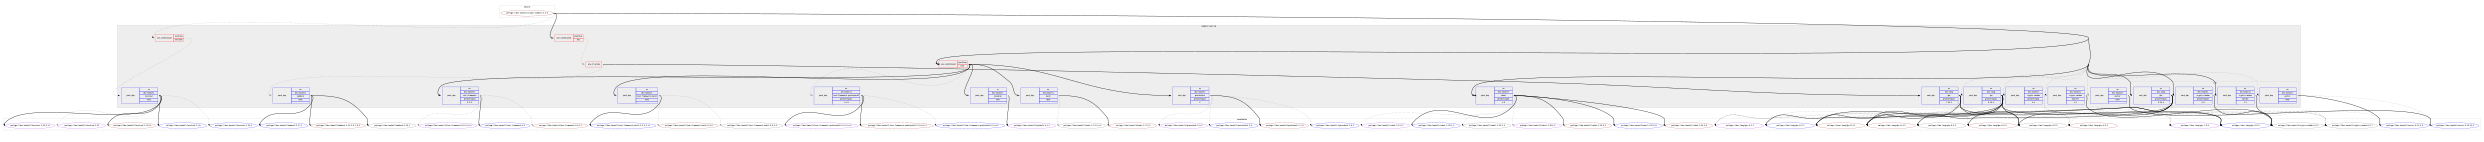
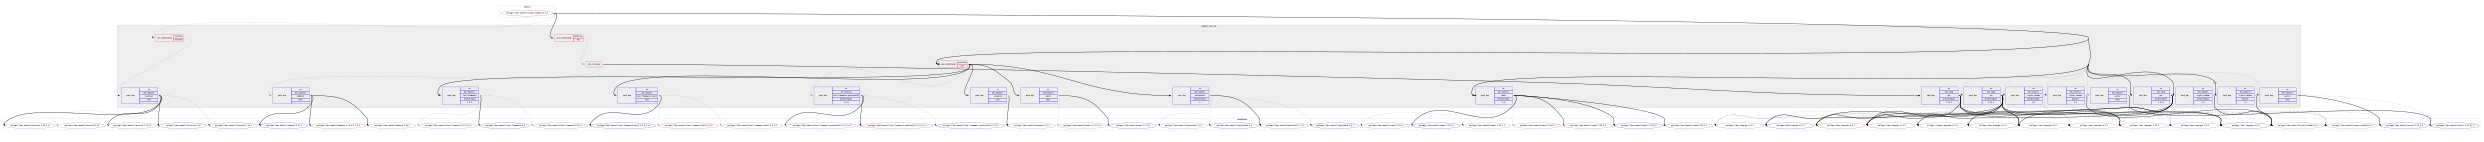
(1133, 126) -> (1133, 126)
(1841, 126) -> (1841, 126)
(1942, 126) -> (1942, 126)
none -> (2144, 126)
